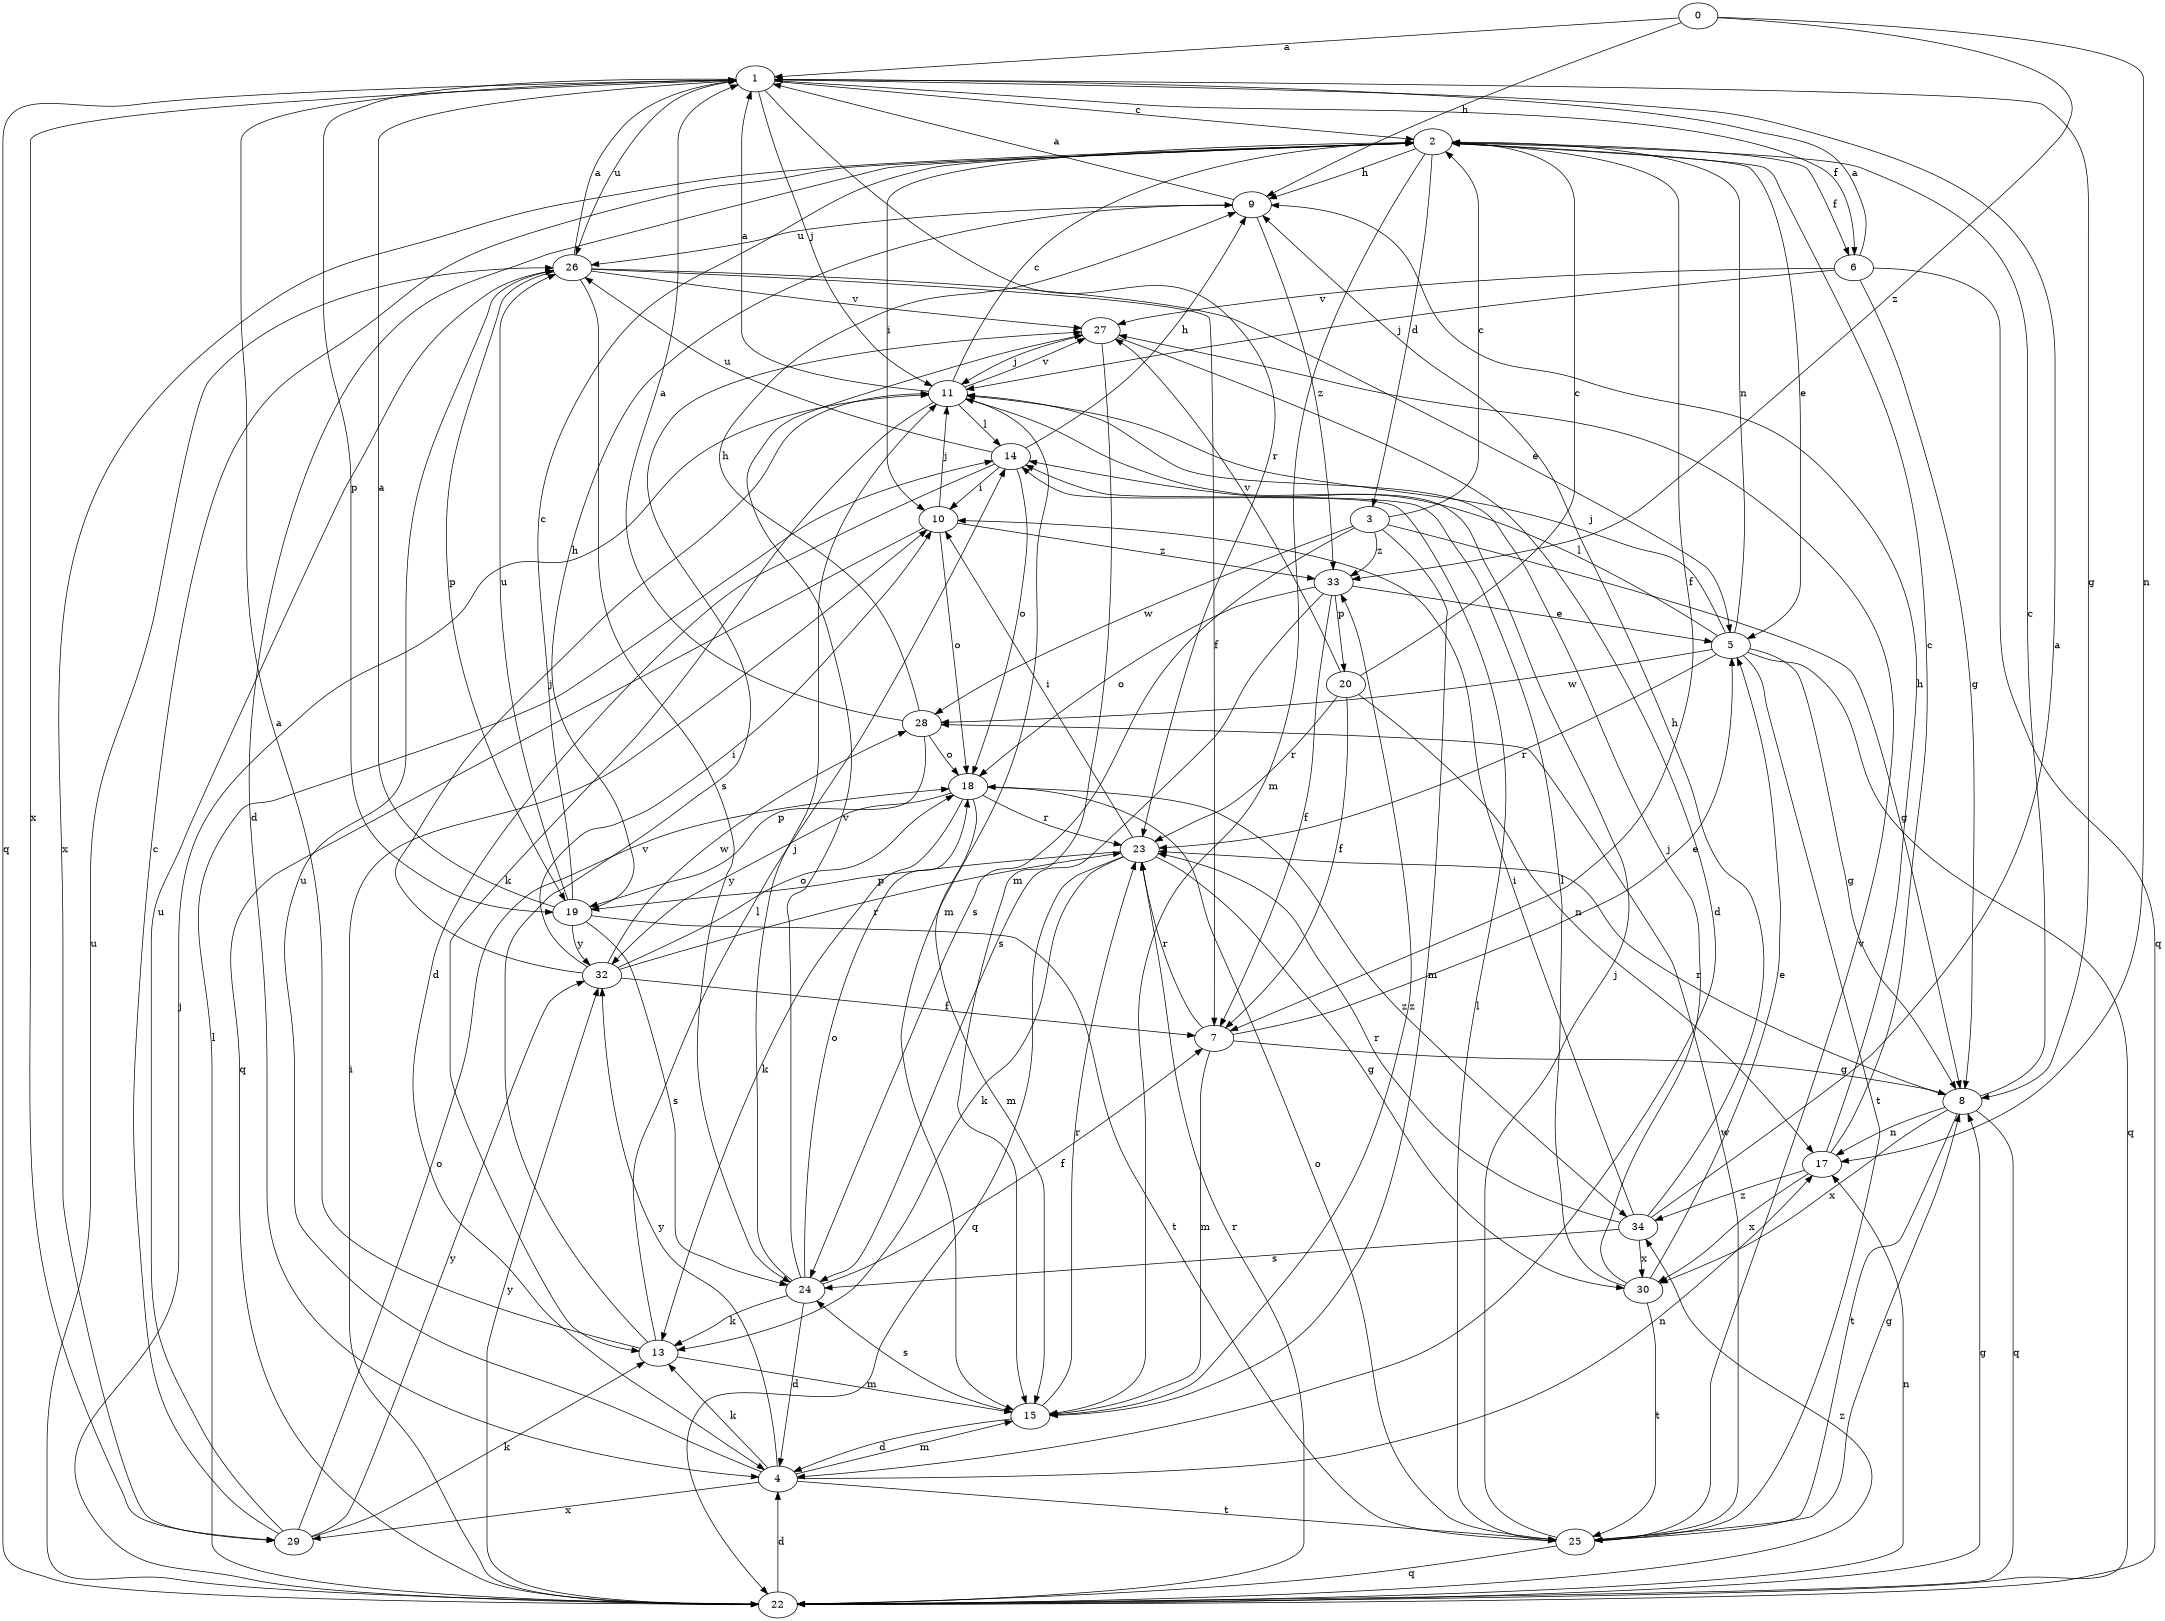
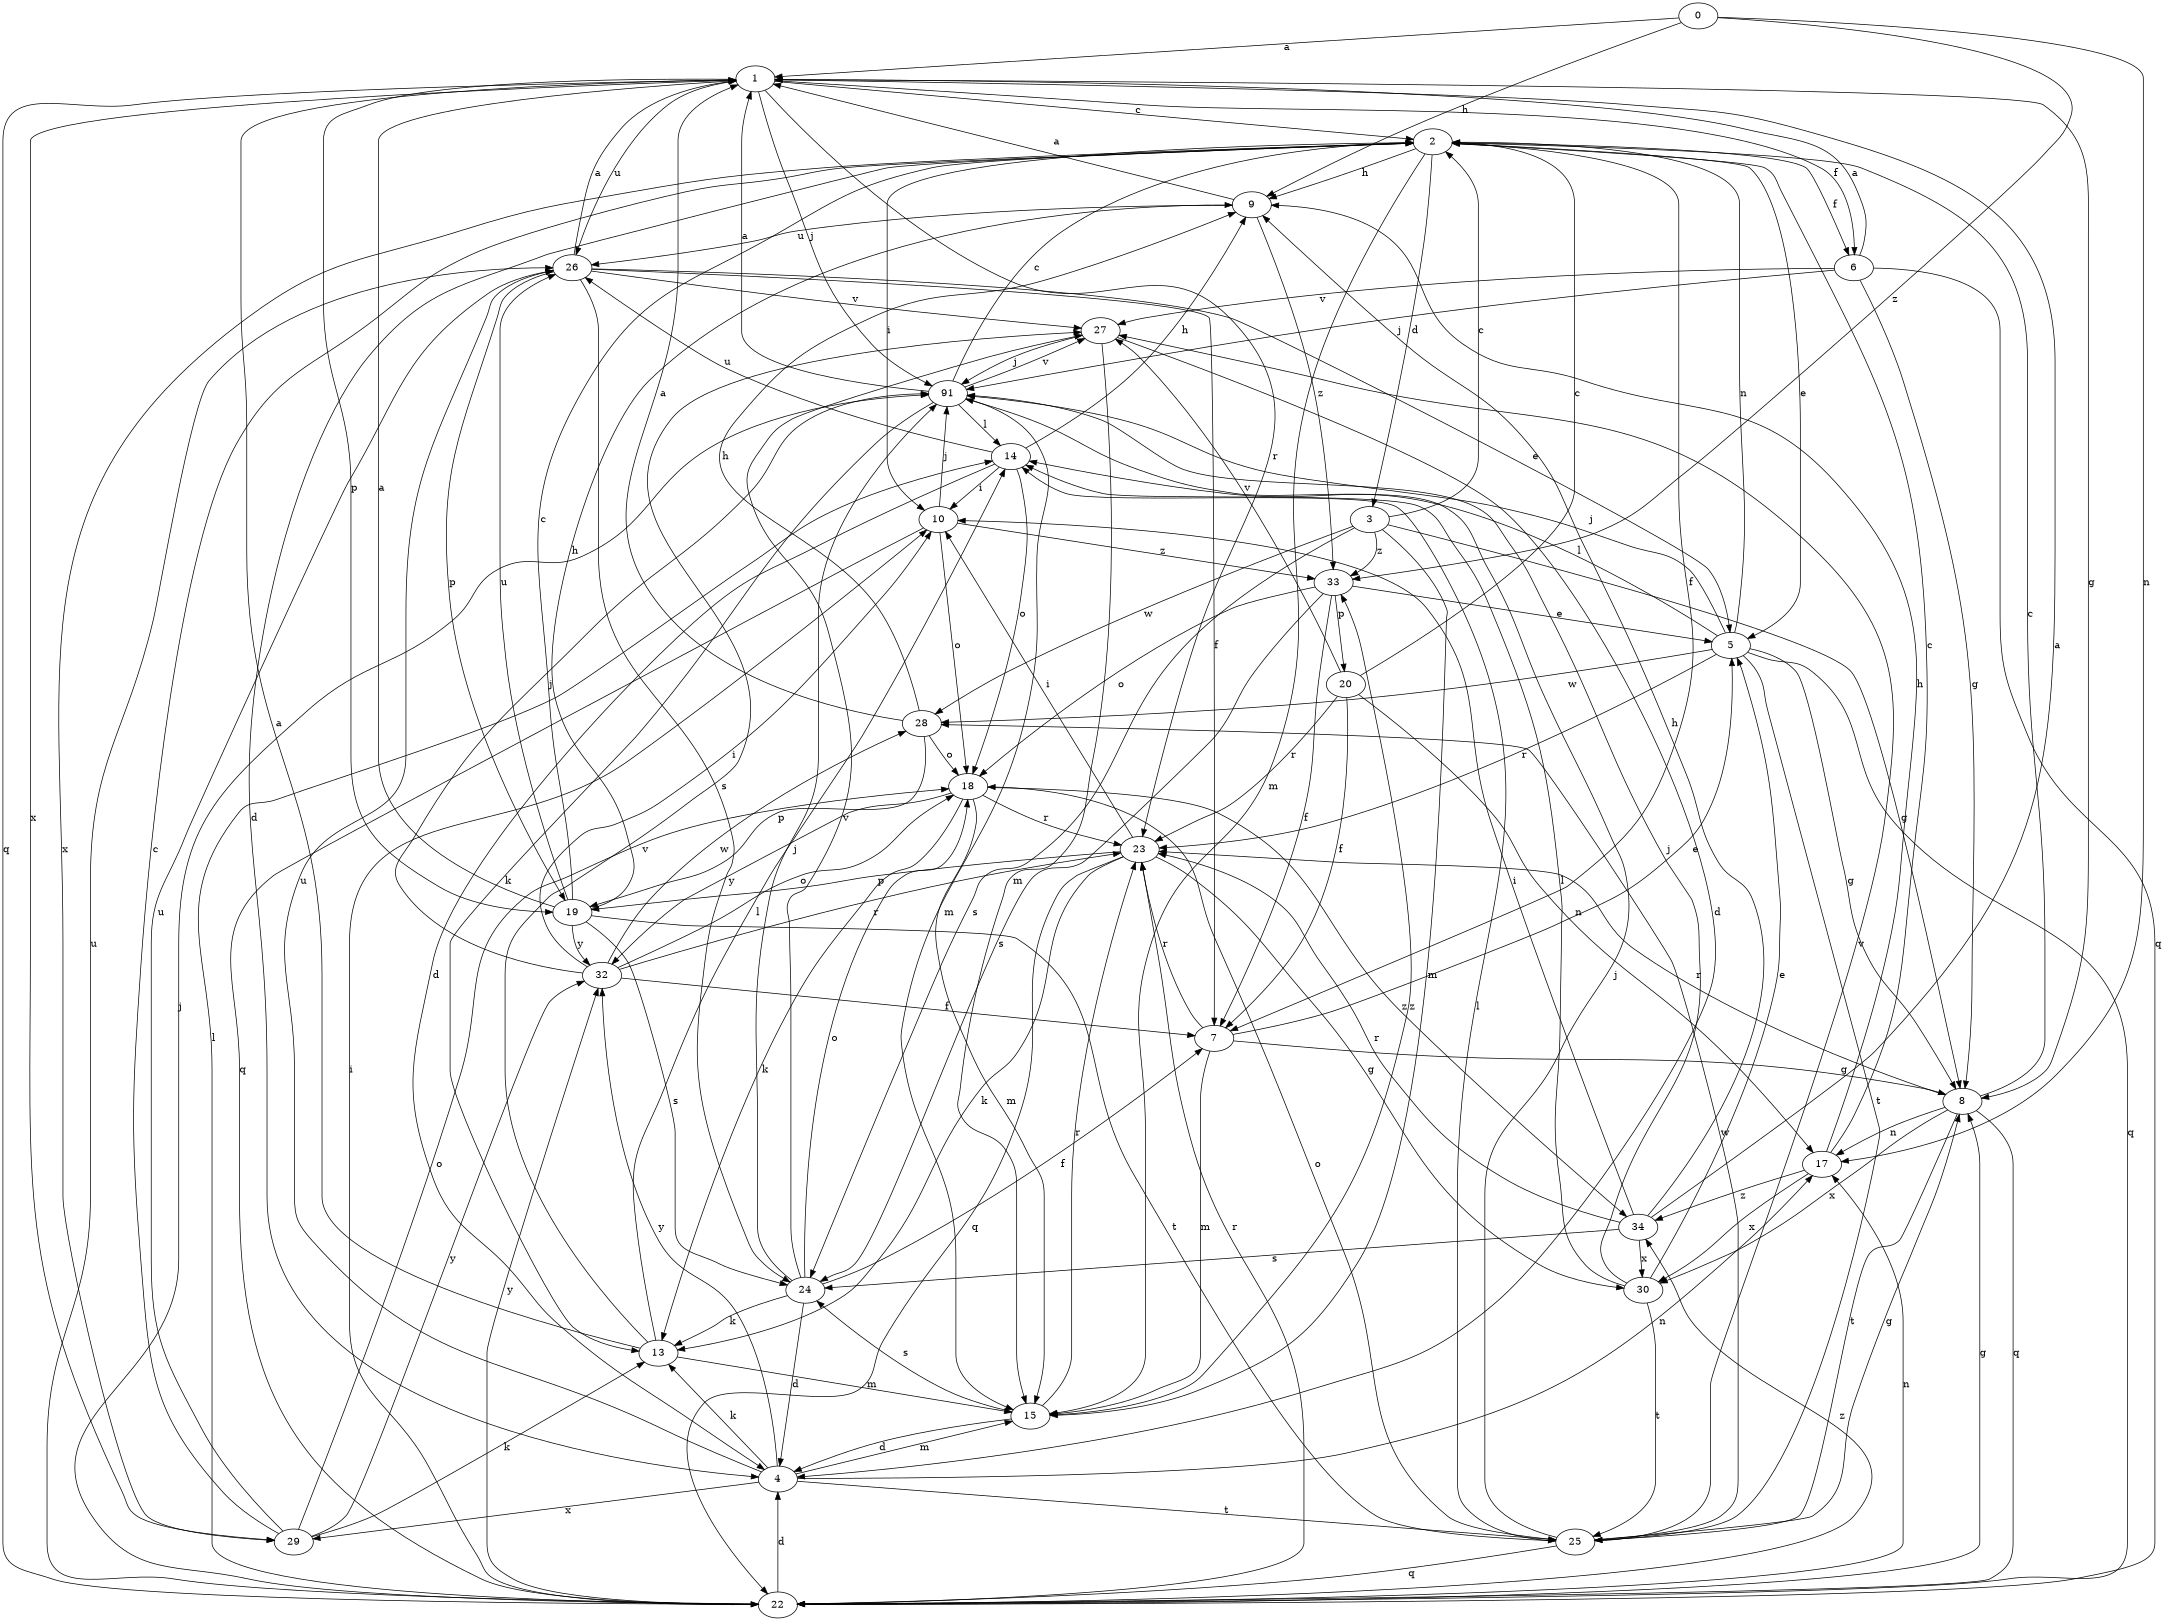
(948, 394) -> (948, 394)
